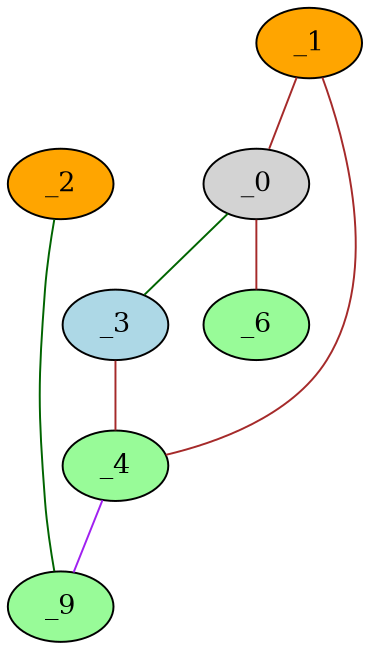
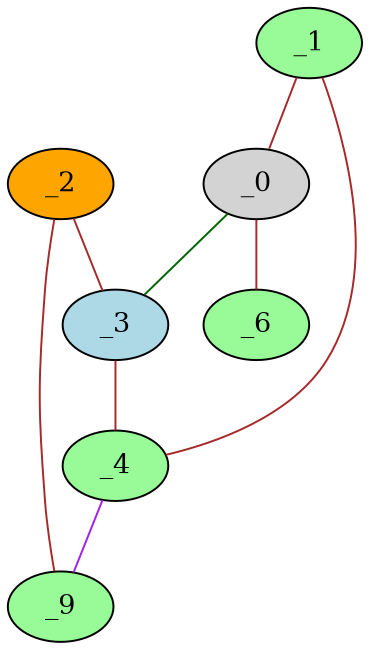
(309, 43) -> (309, 43)
none -> (88, 255)
(40, 395) -> (40, 395)
